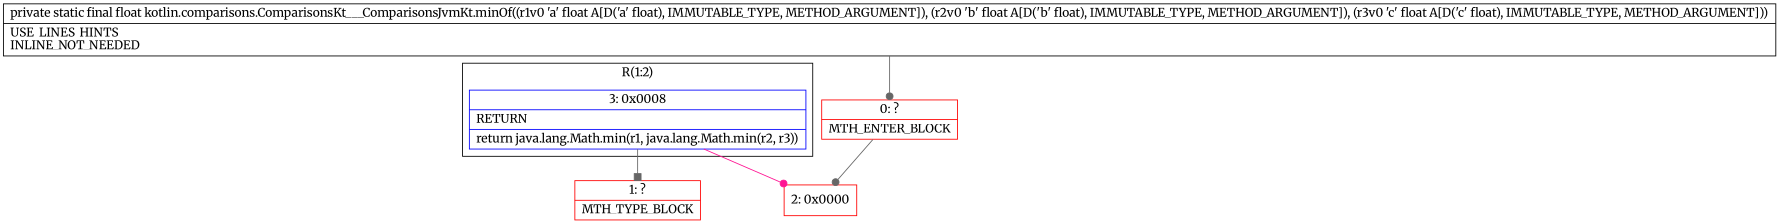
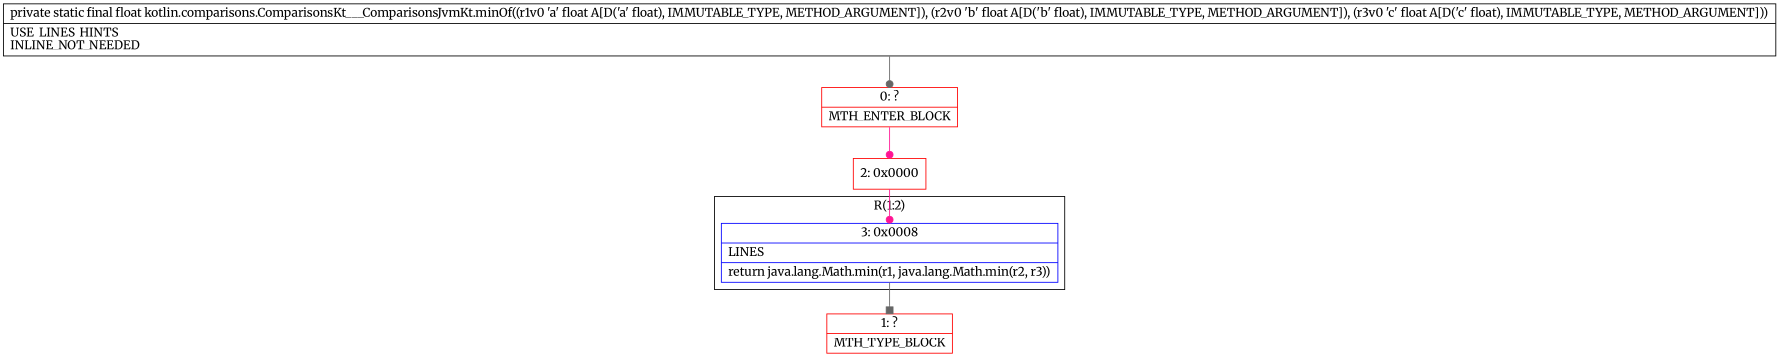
(502, 119) -> (747, 252)
(855, 159) -> (890, 139)
(742, 166) -> (890, 203)
